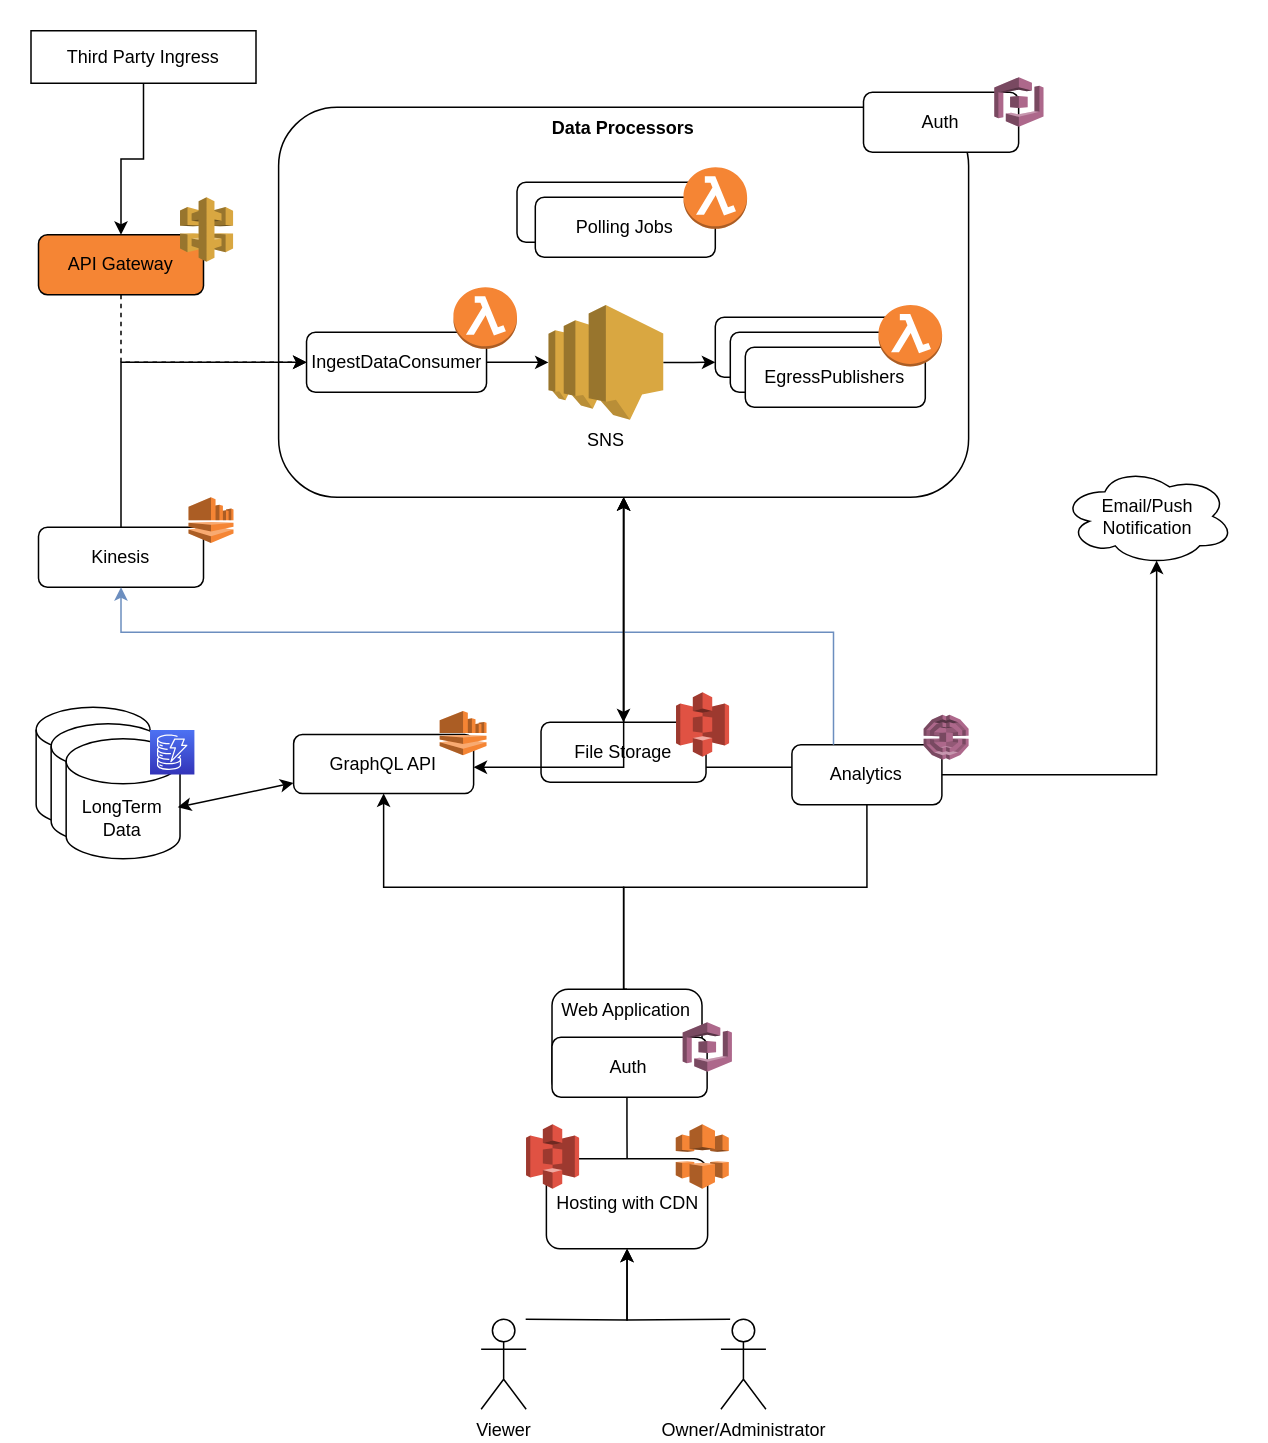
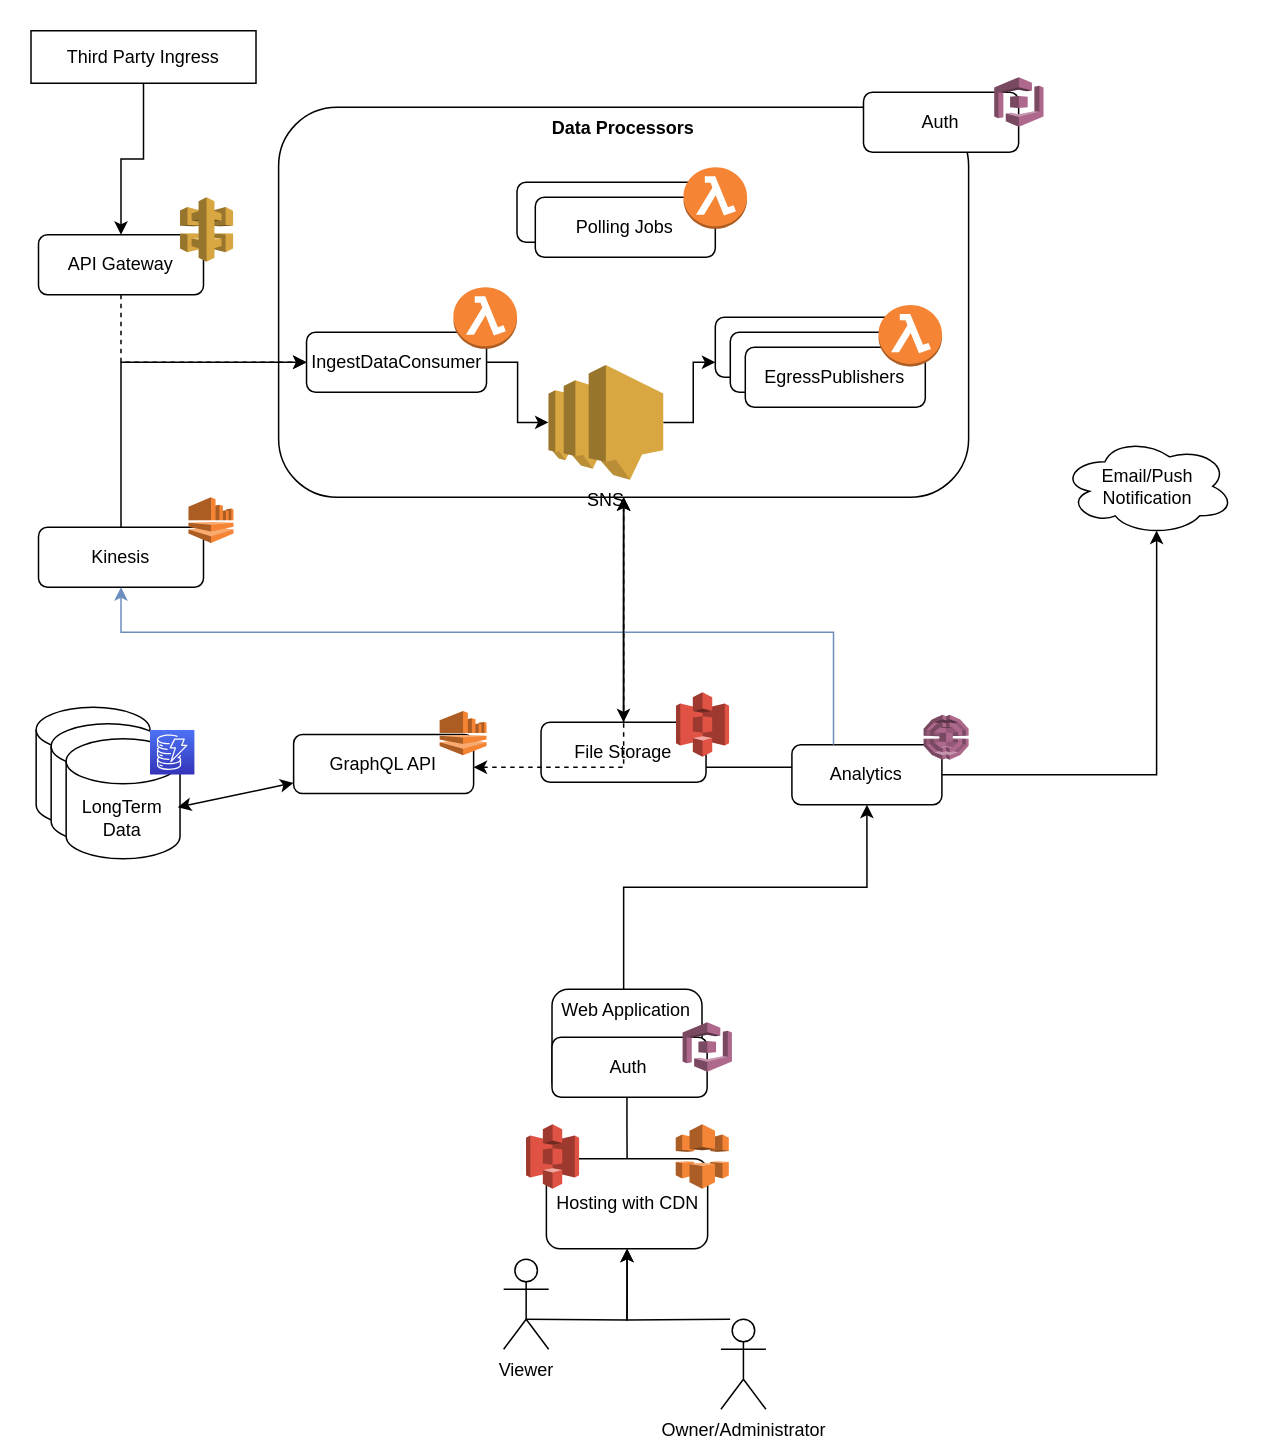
(121, 265) -> (121, 265)
(606, 362) -> (606, 422)
(1148, 516) -> (1148, 486)
(553, 767) -> (553, 767)
(867, 812) -> (867, 816)
(460, 887) -> none
(503, 1364) -> (526, 1304)
